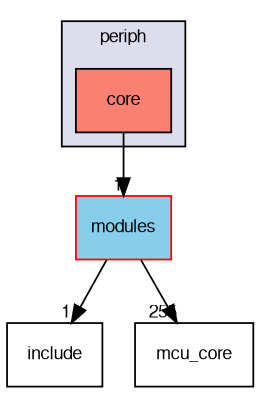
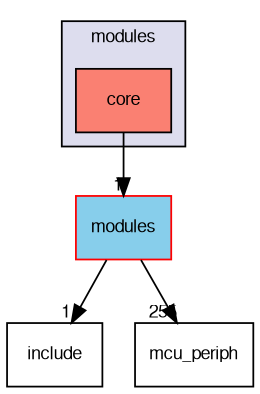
(124, 38) -> (124, 38)
(194, 355) -> (194, 355)
